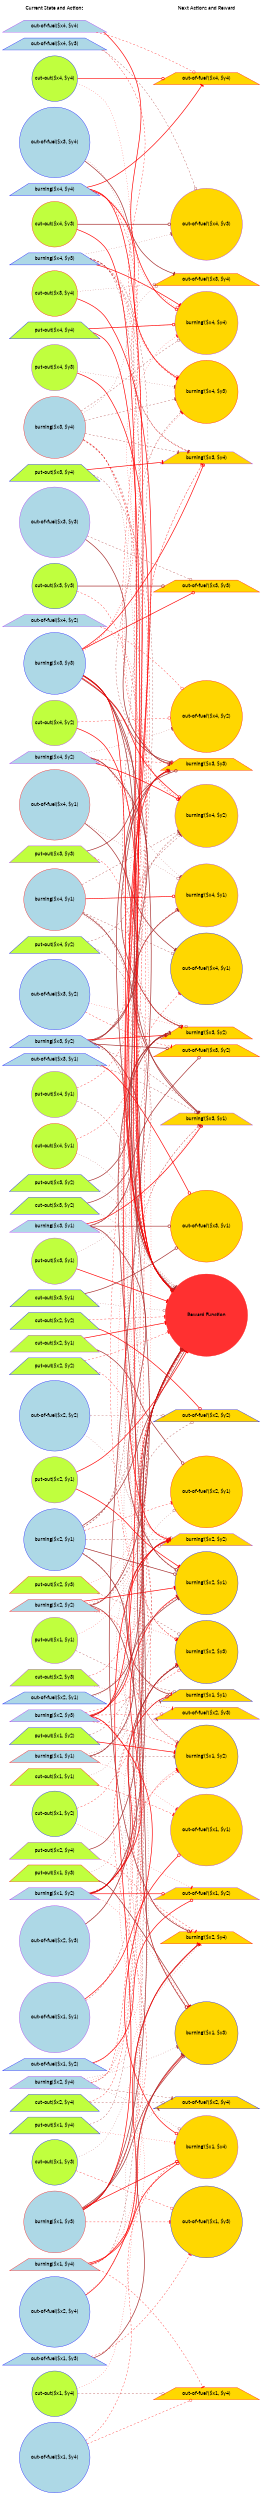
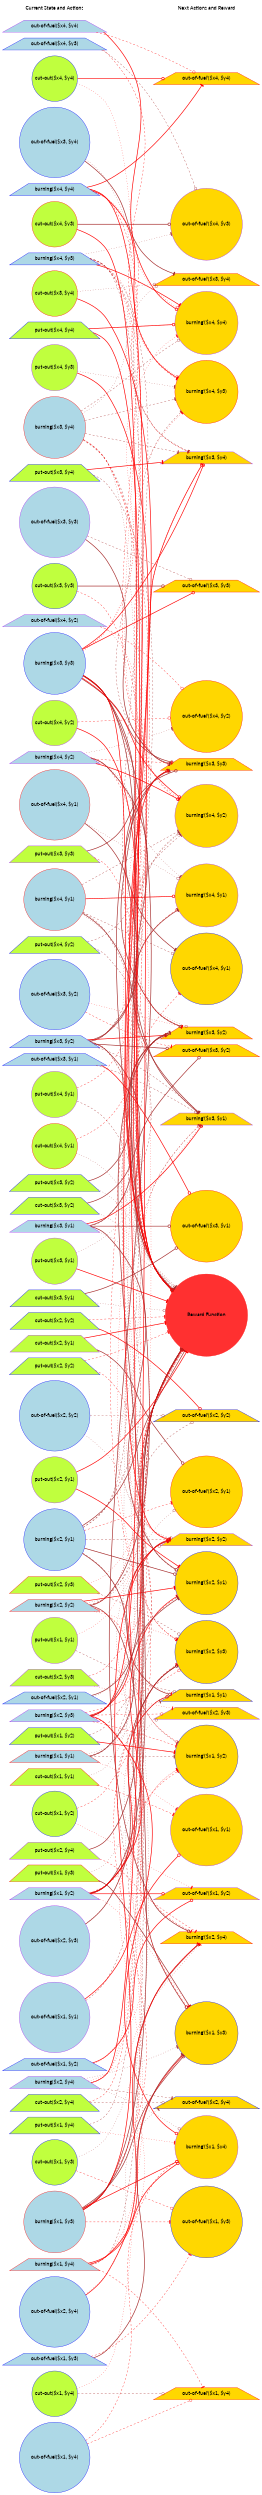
(144, 1275) -> (144, 1275)
(126, 1835) -> (126, 1835)
